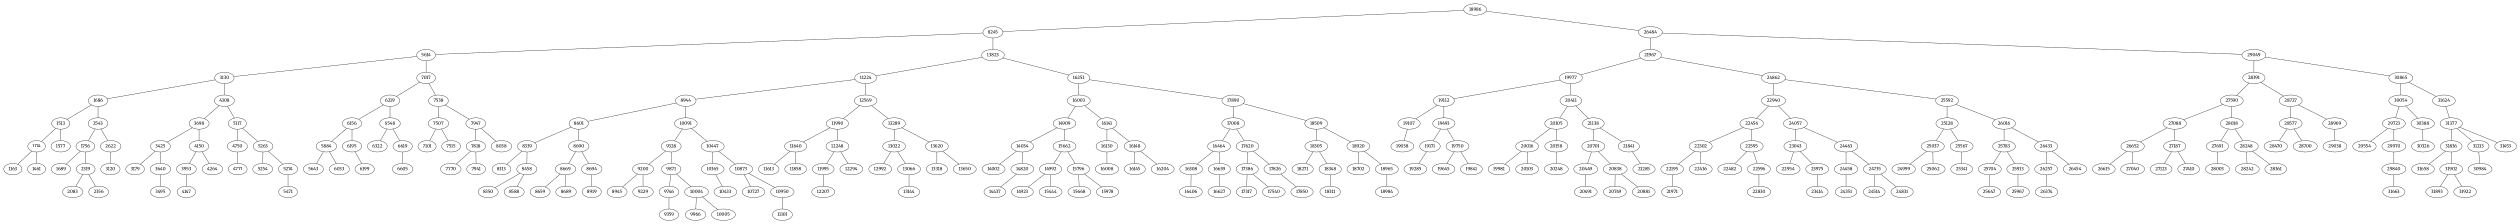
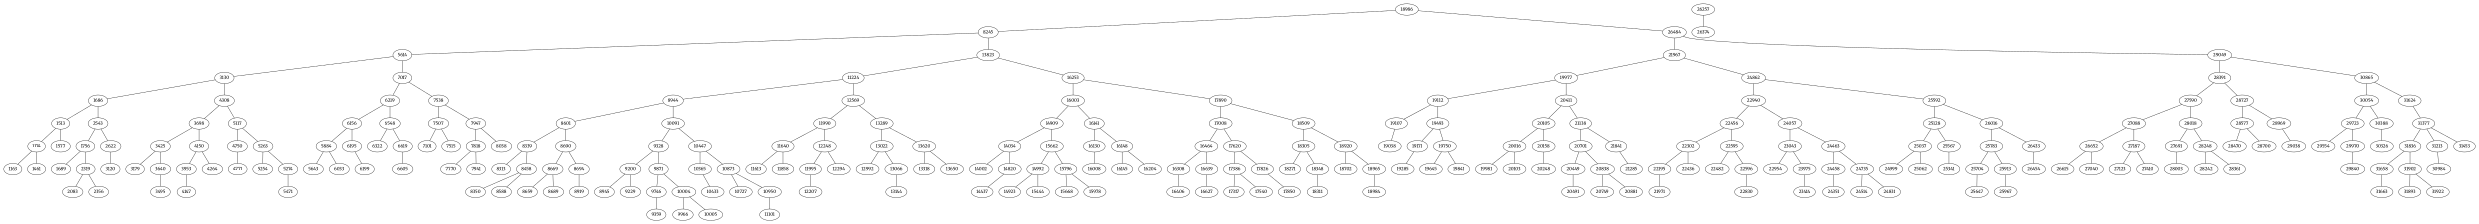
(2046, 158) -> none
(2394, 181) -> (2382, 181)
